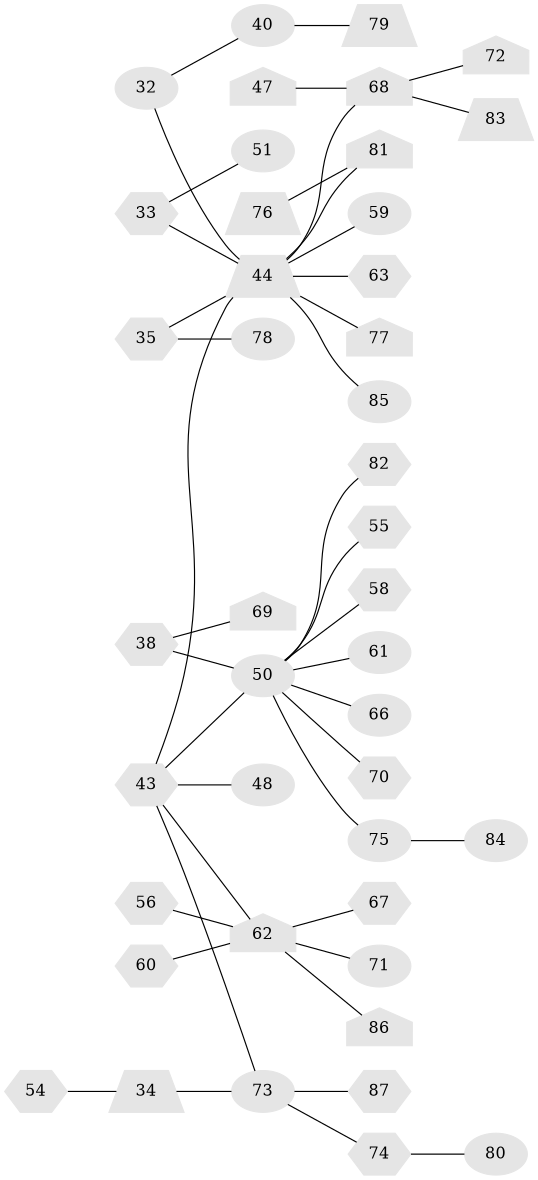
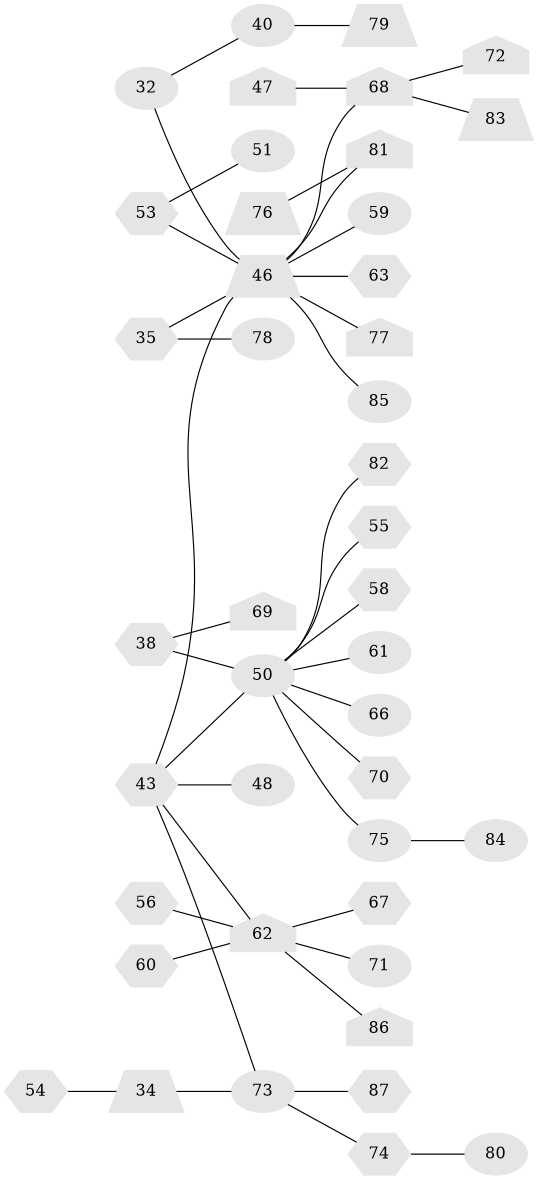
(146, 214) -> (146, 214)
(263, 276) -> (263, 276)
